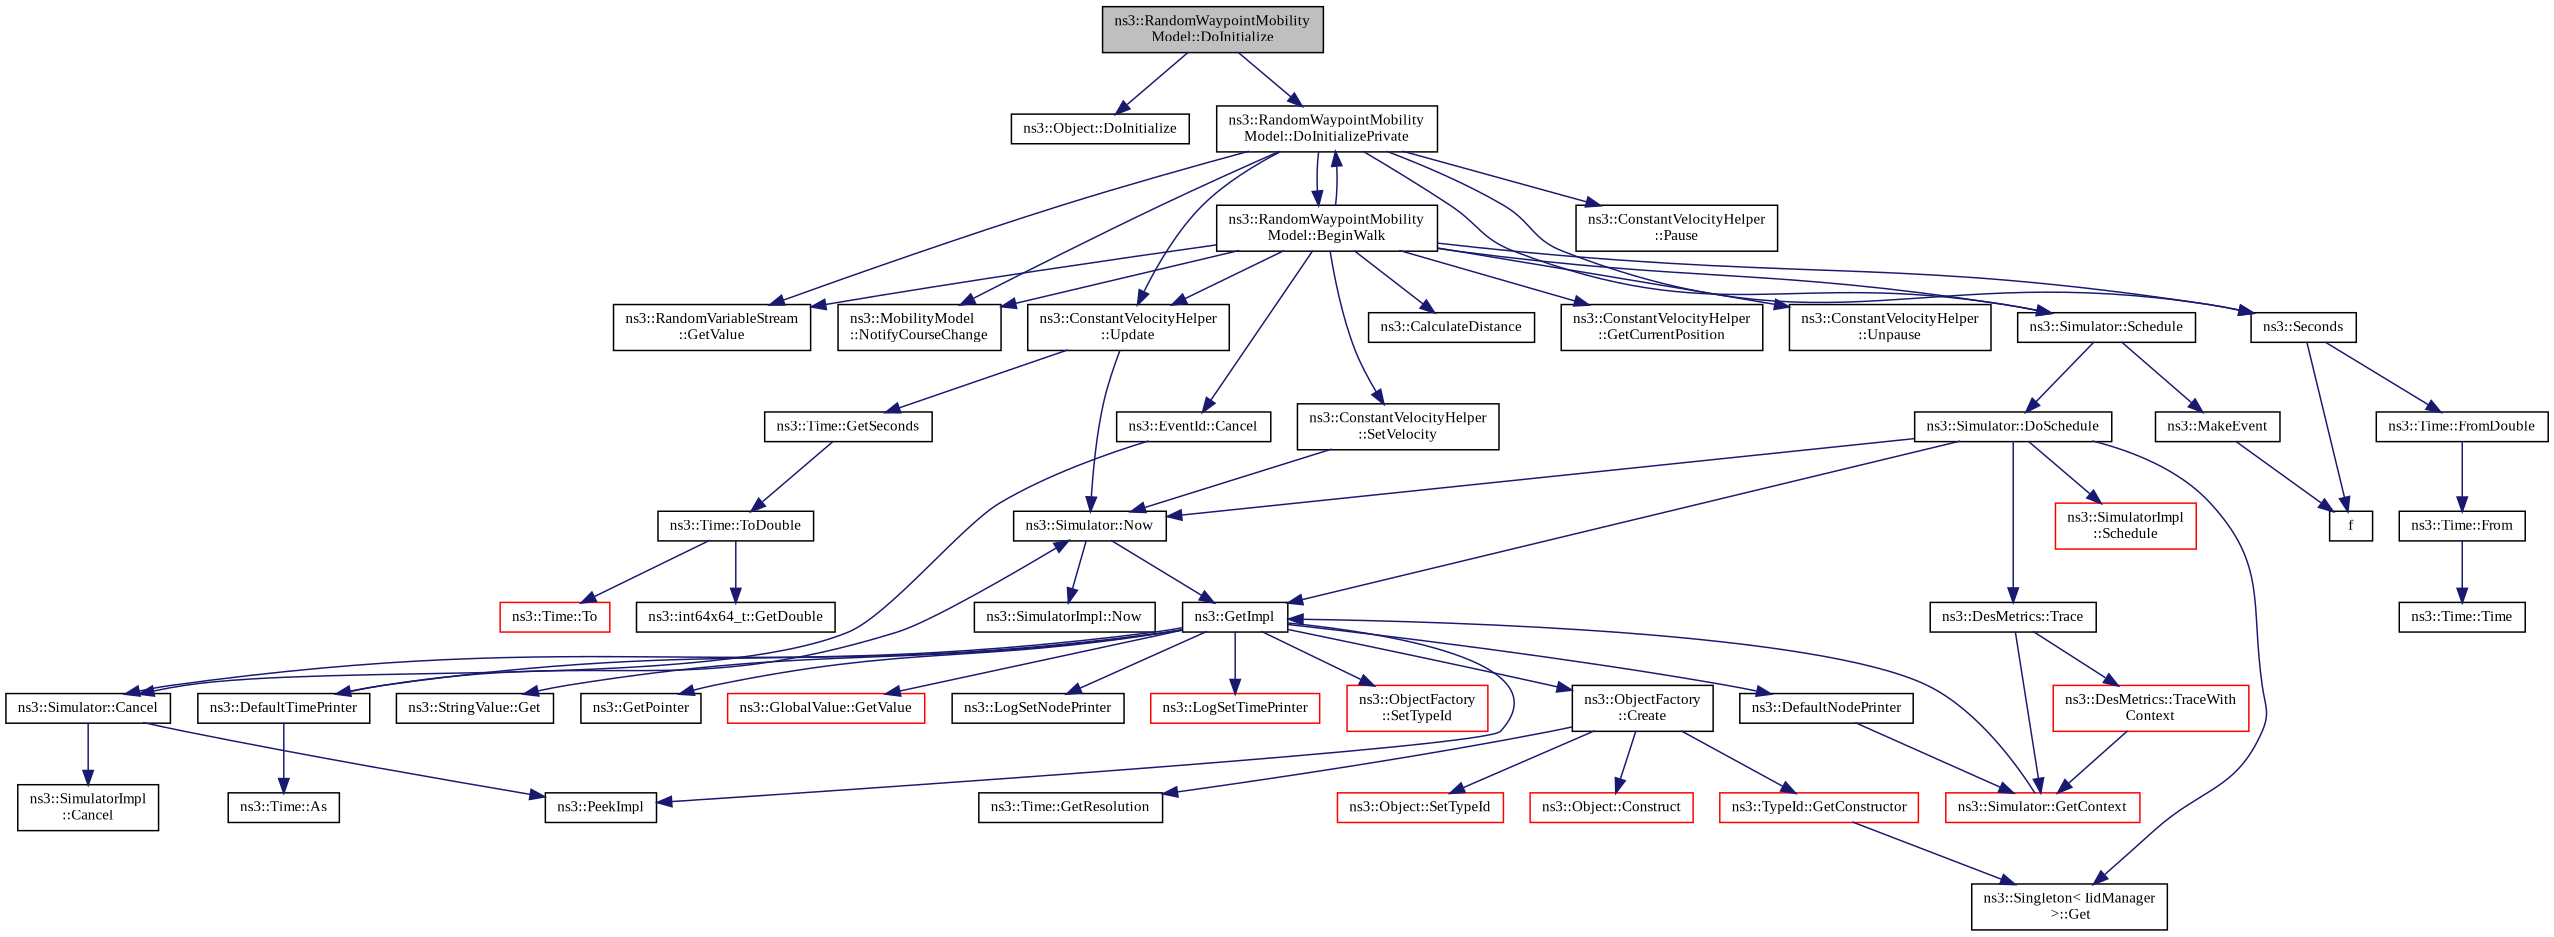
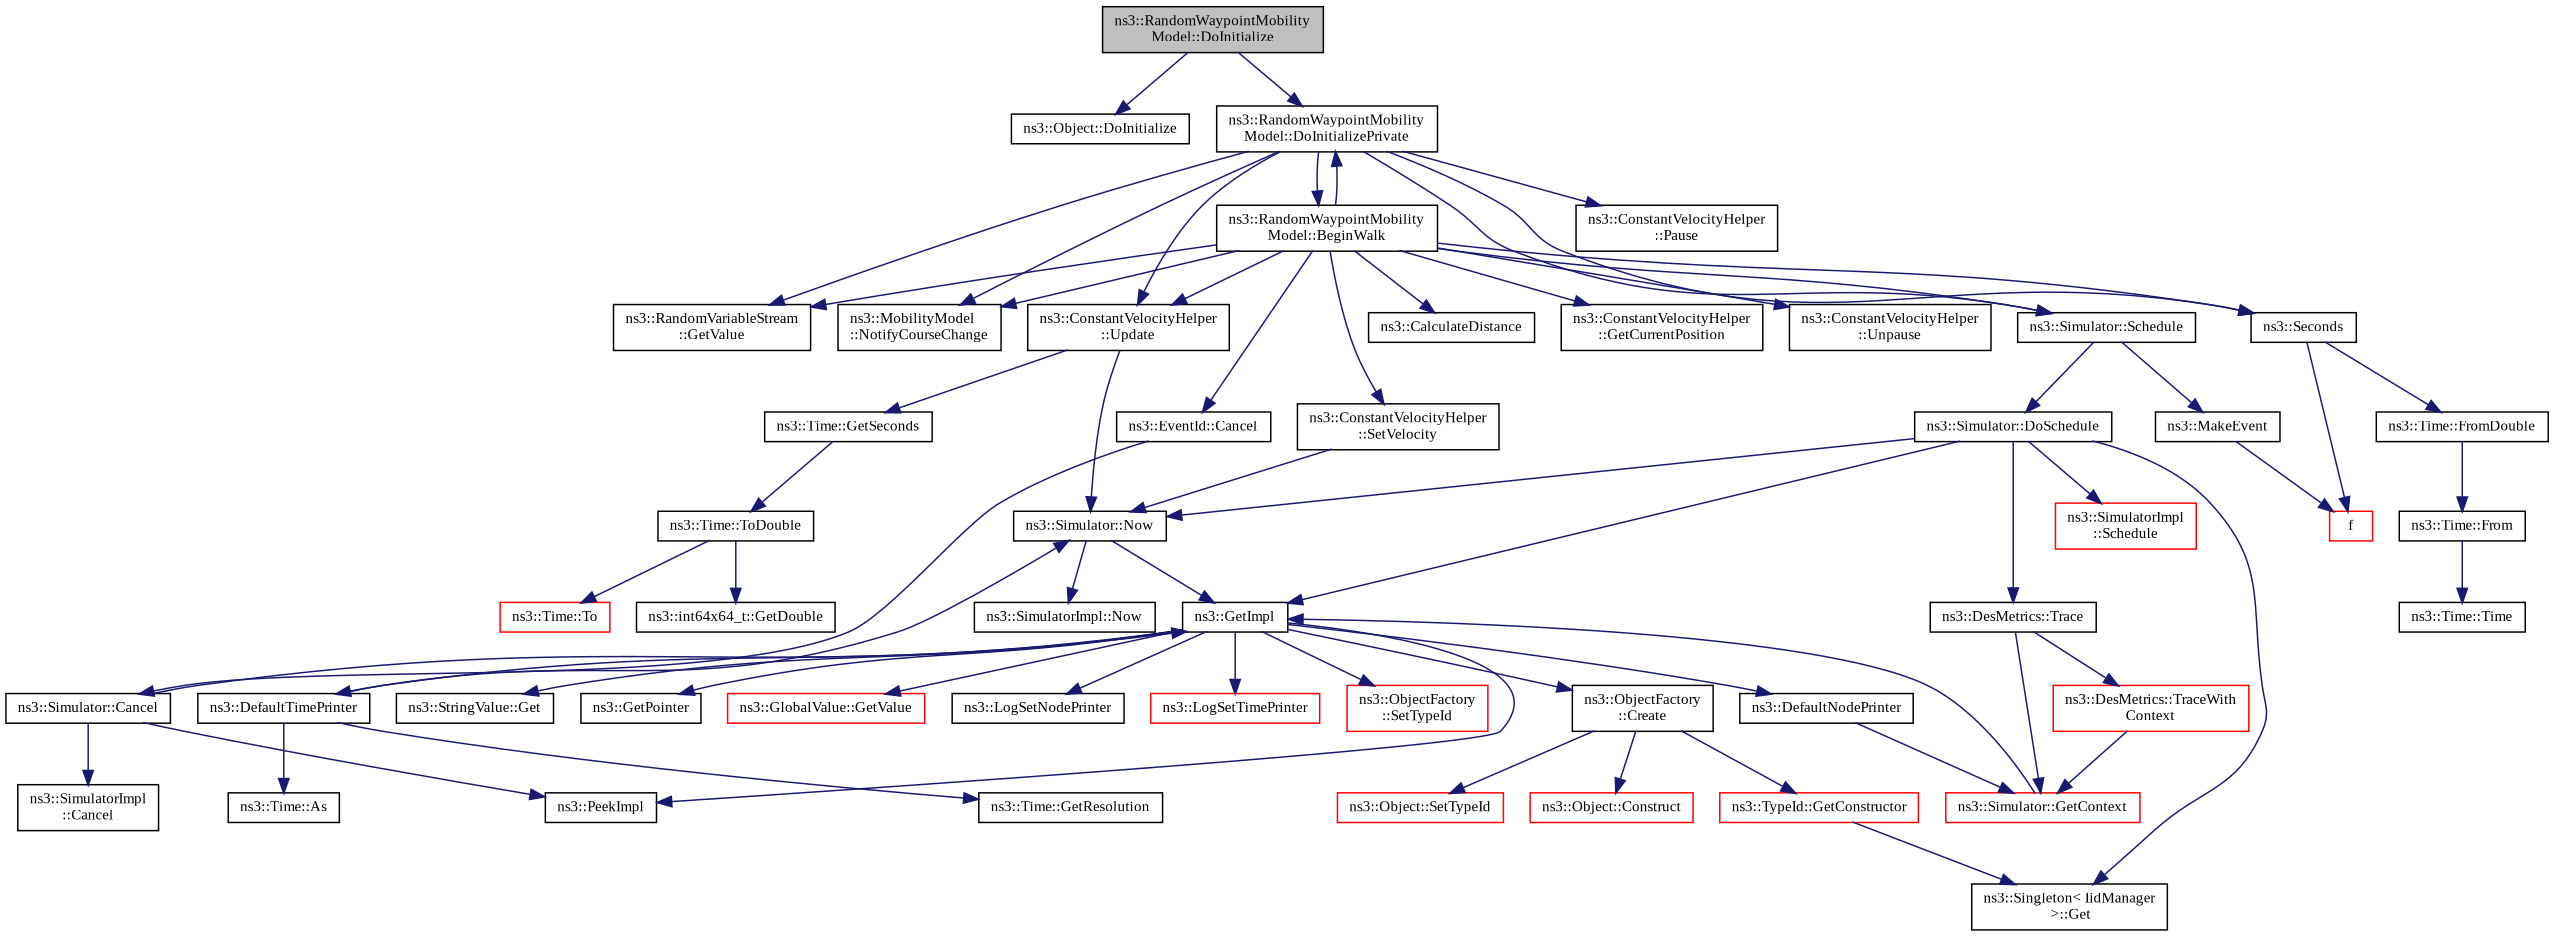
(2351, 526) -> (2351, 526)
(556, 657) -> (558, 657)
(1376, 762) -> (650, 767)
